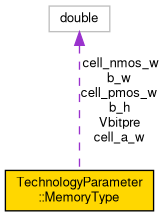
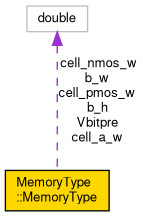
(79, 191) -> (57, 191)
